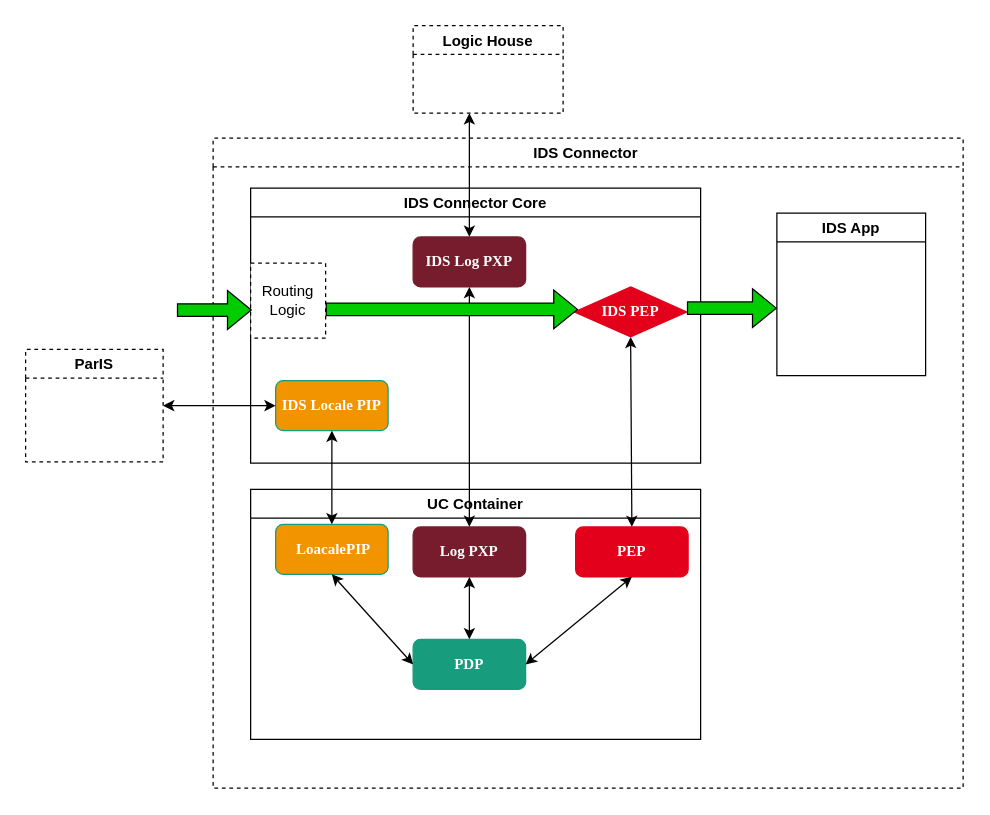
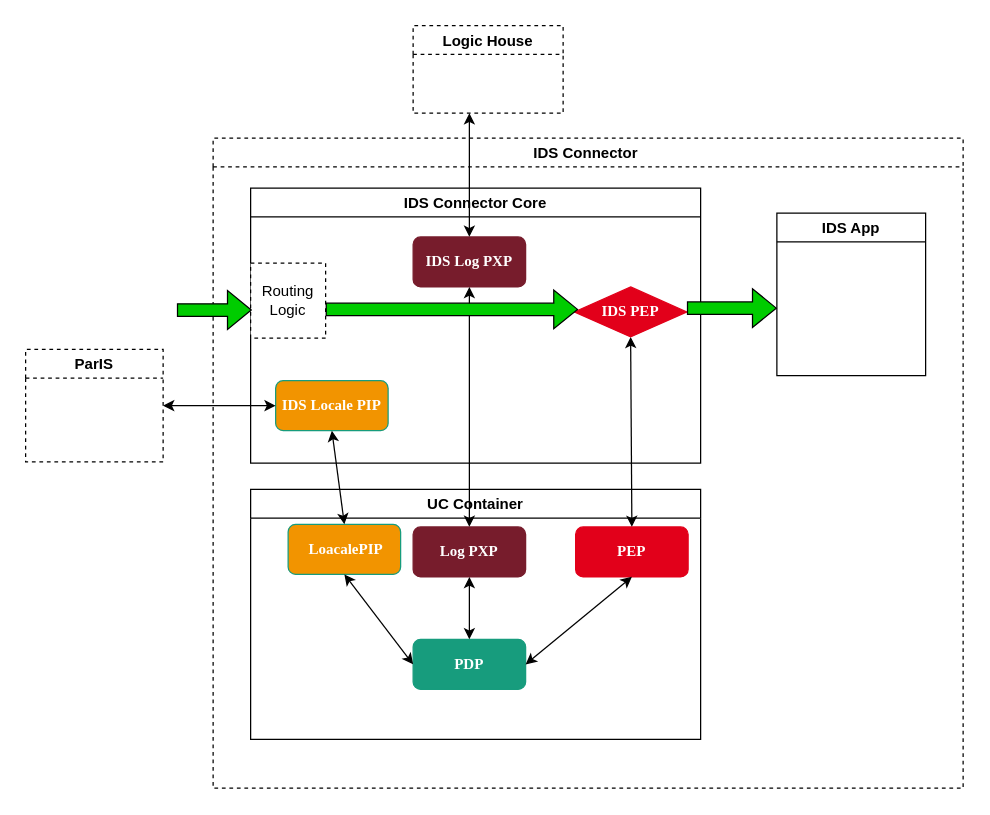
(332, 549) -> (344, 549)
